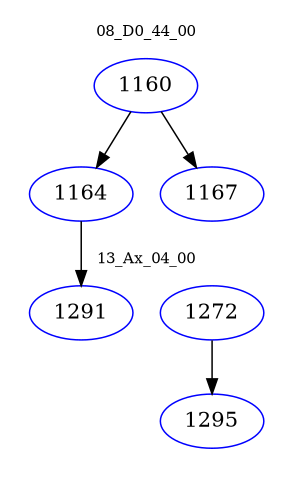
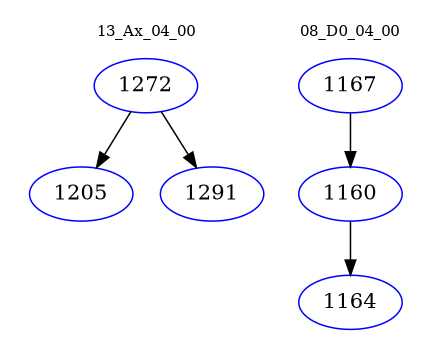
(147, 32) -> (350, 32)
(175, 133) -> (350, 133)
(81, 254) -> (175, 133)
(212, 421) -> (81, 194)
